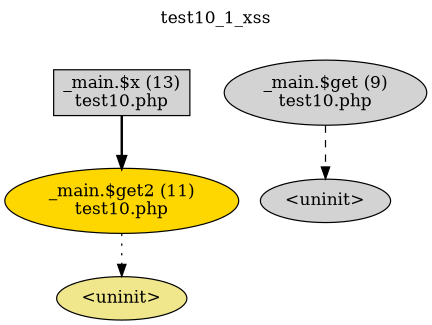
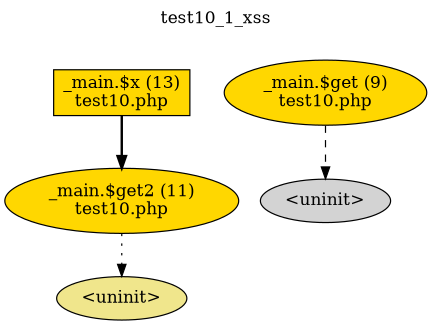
(122, 93) -> (122, 93)
(326, 93) -> (326, 93)
